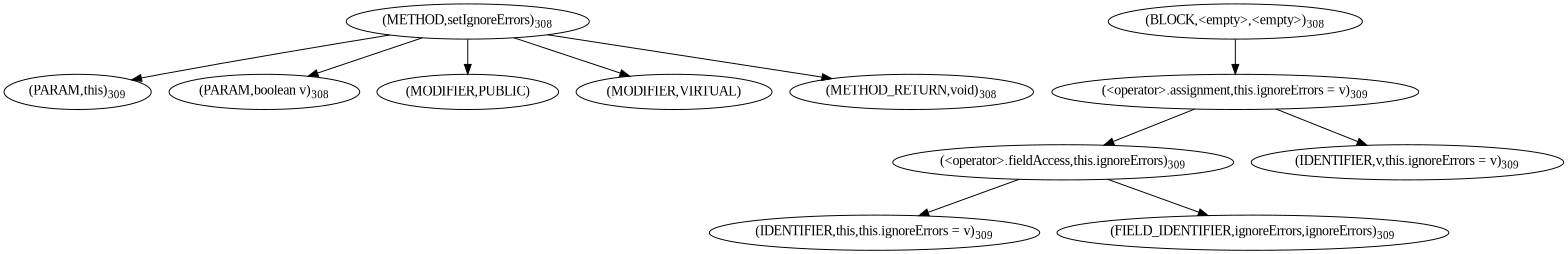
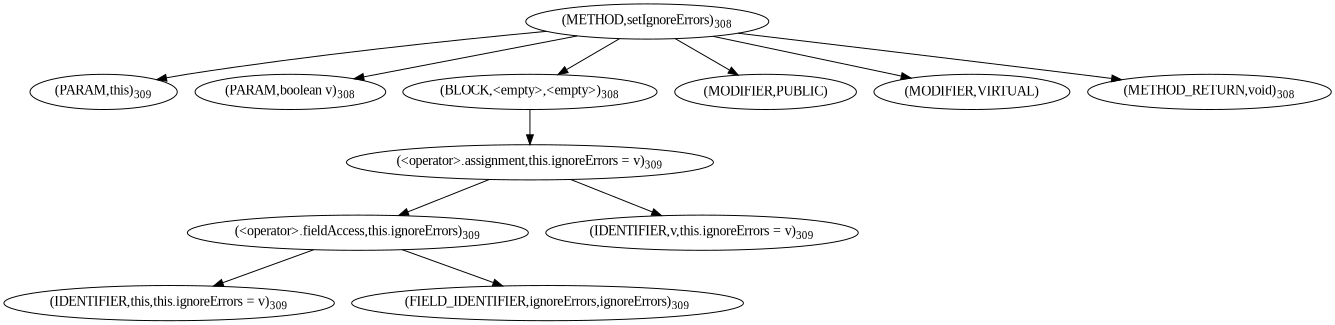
none -> (593, 54)
